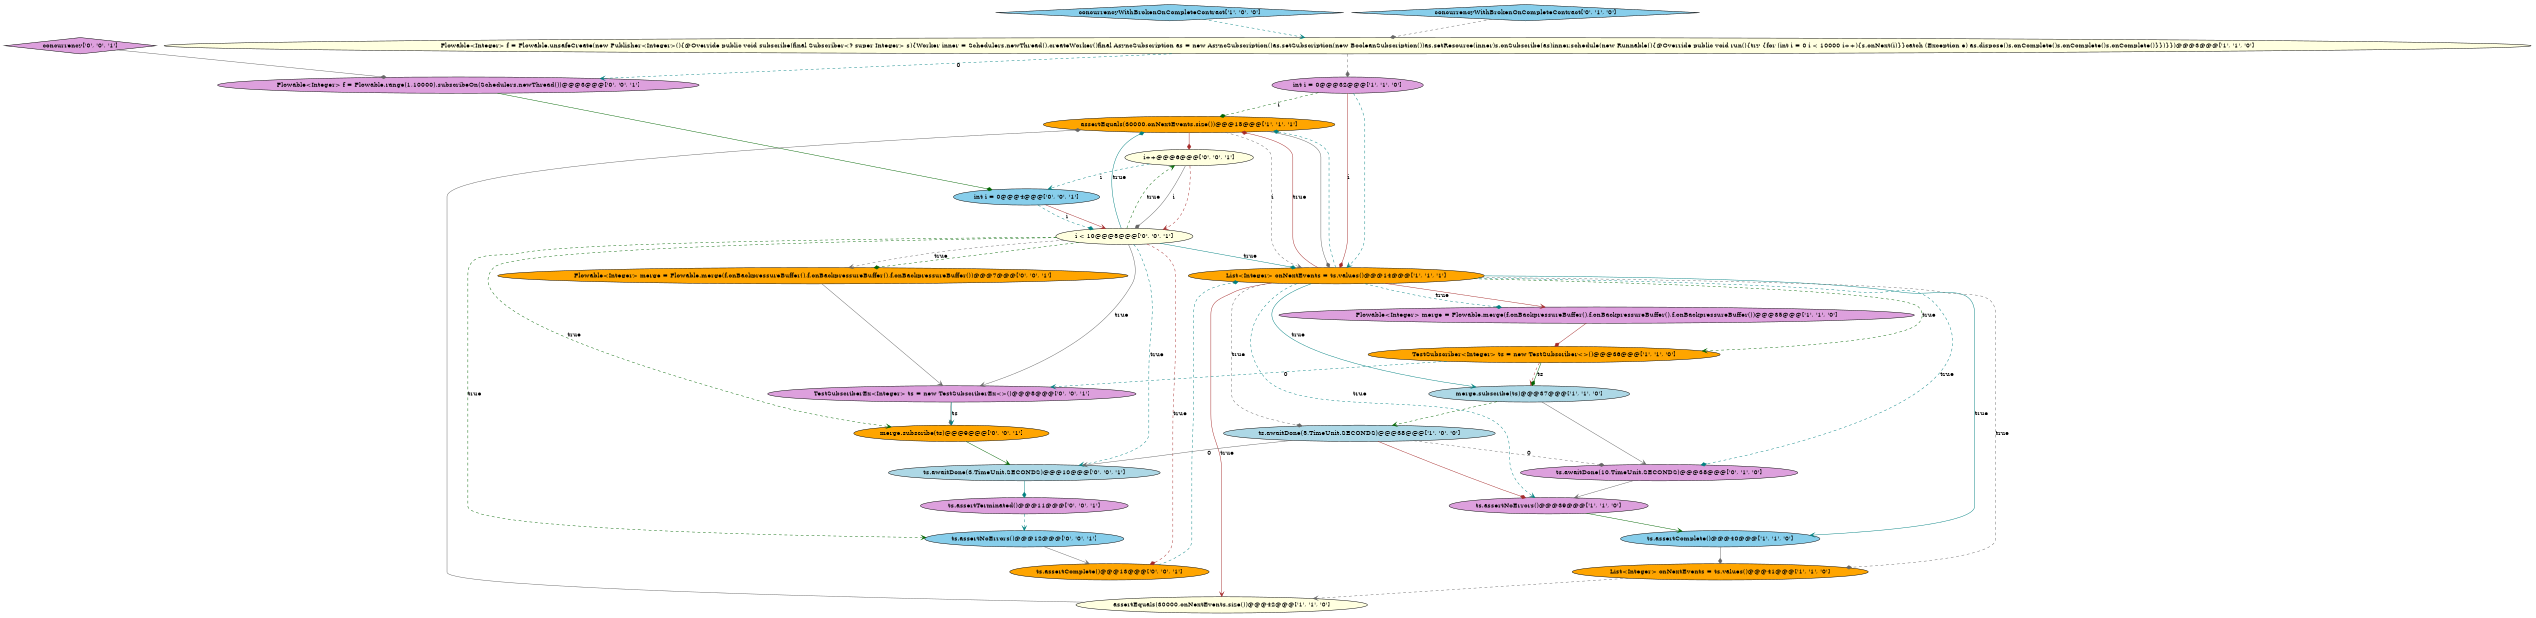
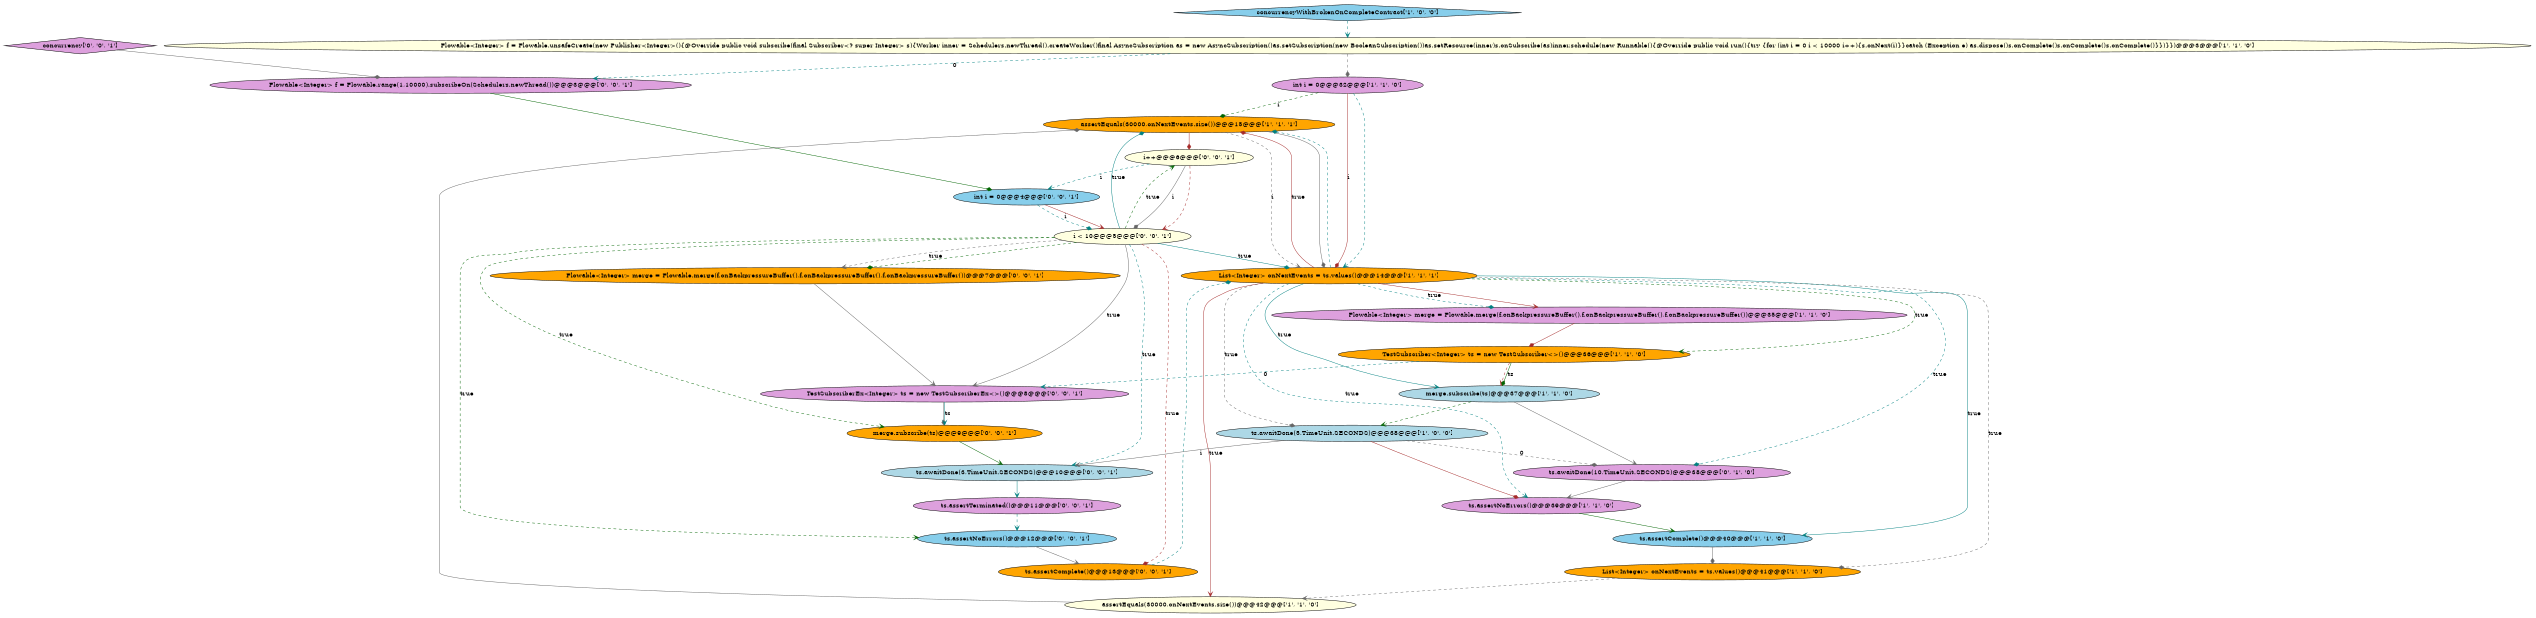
(1526, 13) -> none
(1210, 453) -> (1201, 453)
(1024, 487) -> (1017, 487)
